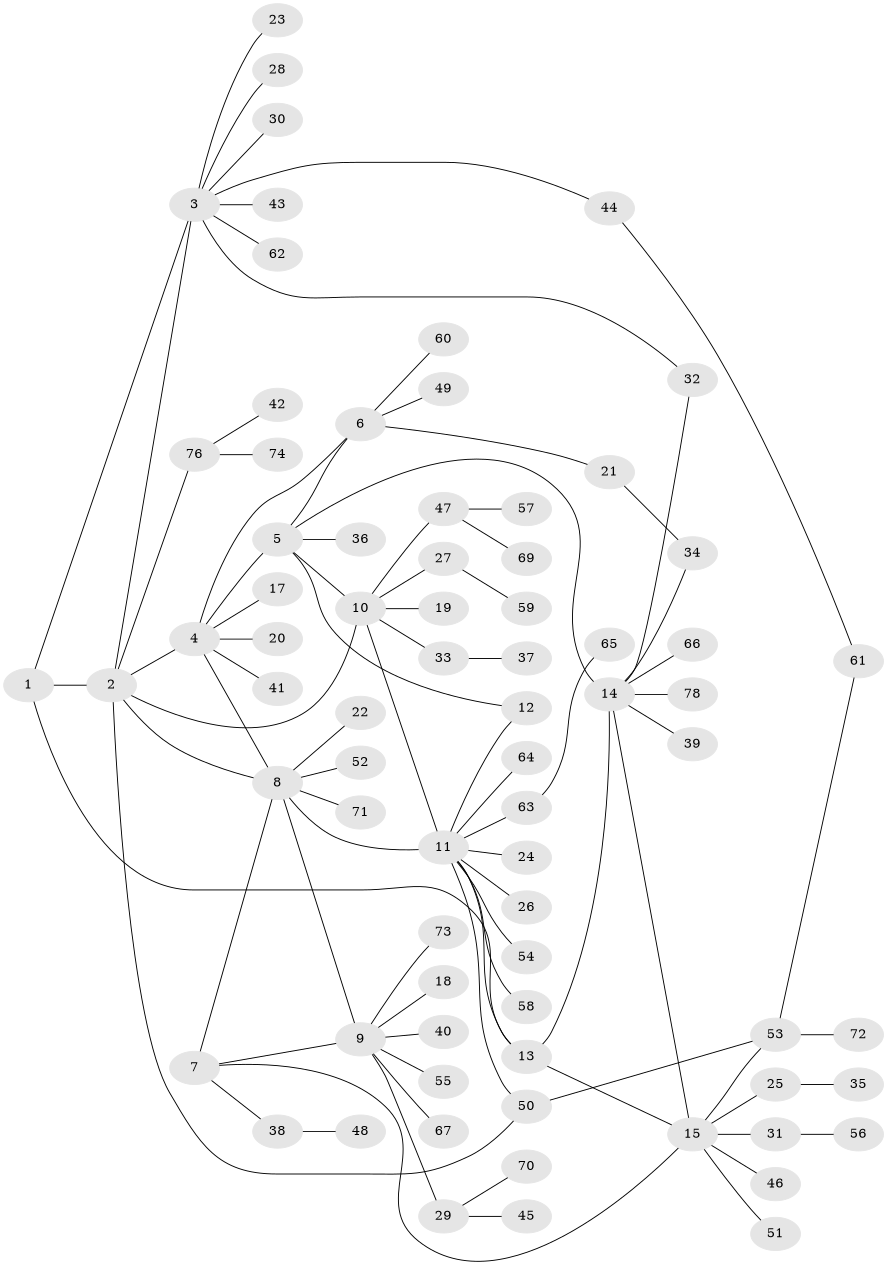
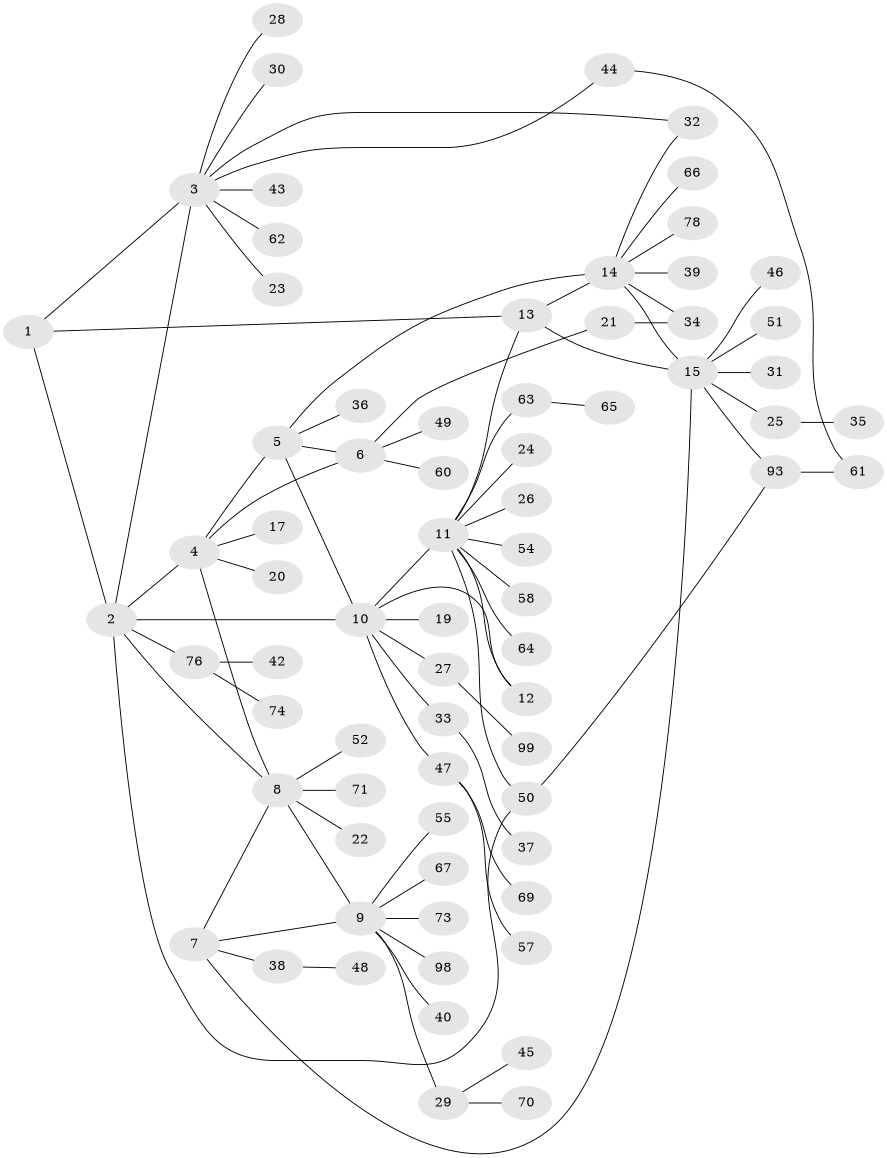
(527, 609) -> (527, 749)
(371, 662) -> (459, 590)
(278, 689) -> none
(346, 842) -> none
(444, 982) -> (444, 968)
(776, 1035) -> (776, 472)
(859, 1035) -> none
(859, 1134) -> none
